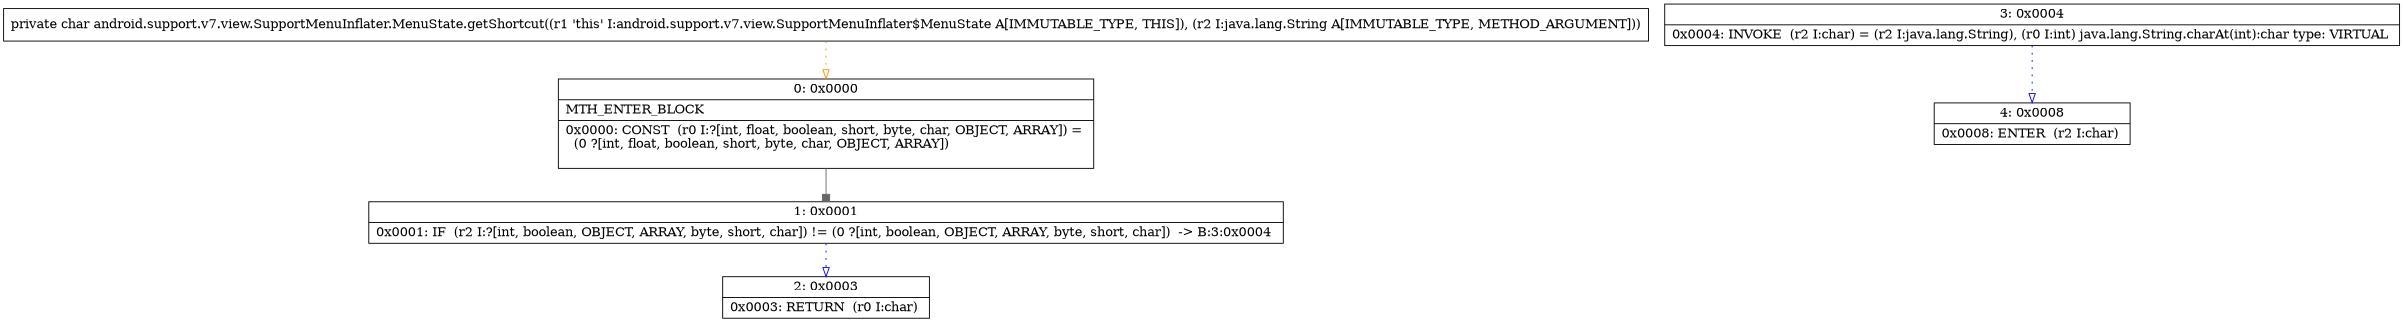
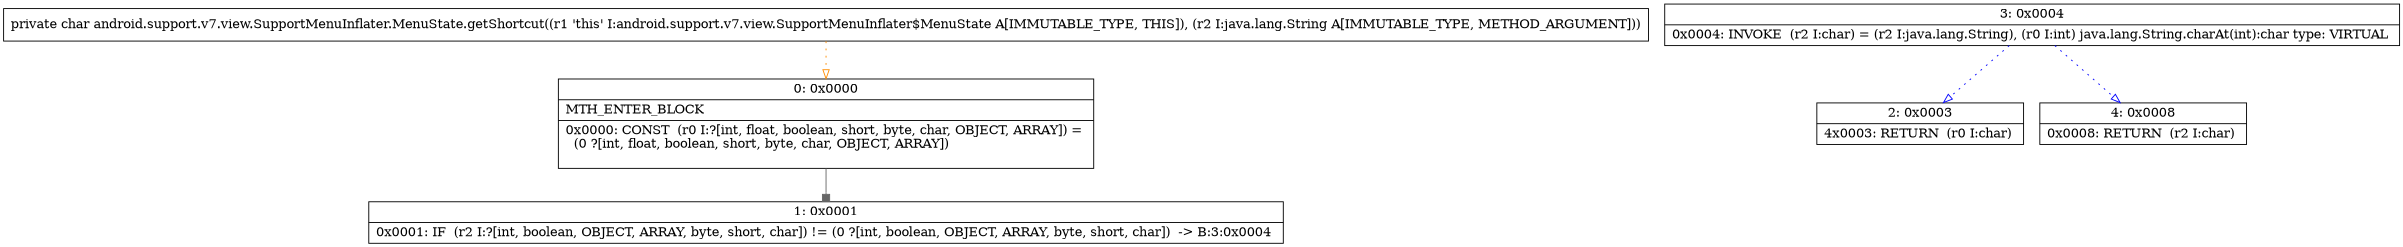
(2032, 134) -> (2143, 134)
(826, 255) -> (1980, 71)
(826, 307) -> (1920, 134)
